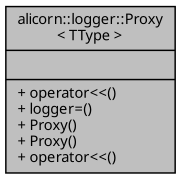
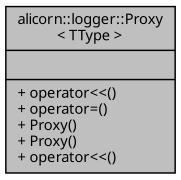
(55, 109) -> (63, 109)
